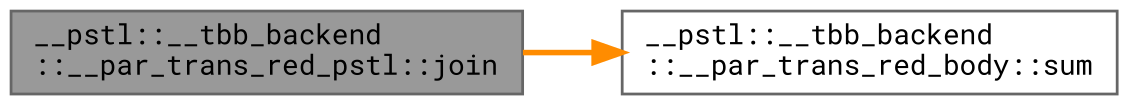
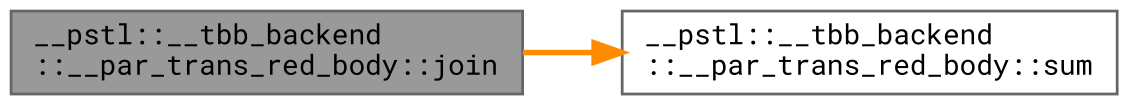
(267, 53) -> (267, 53)
